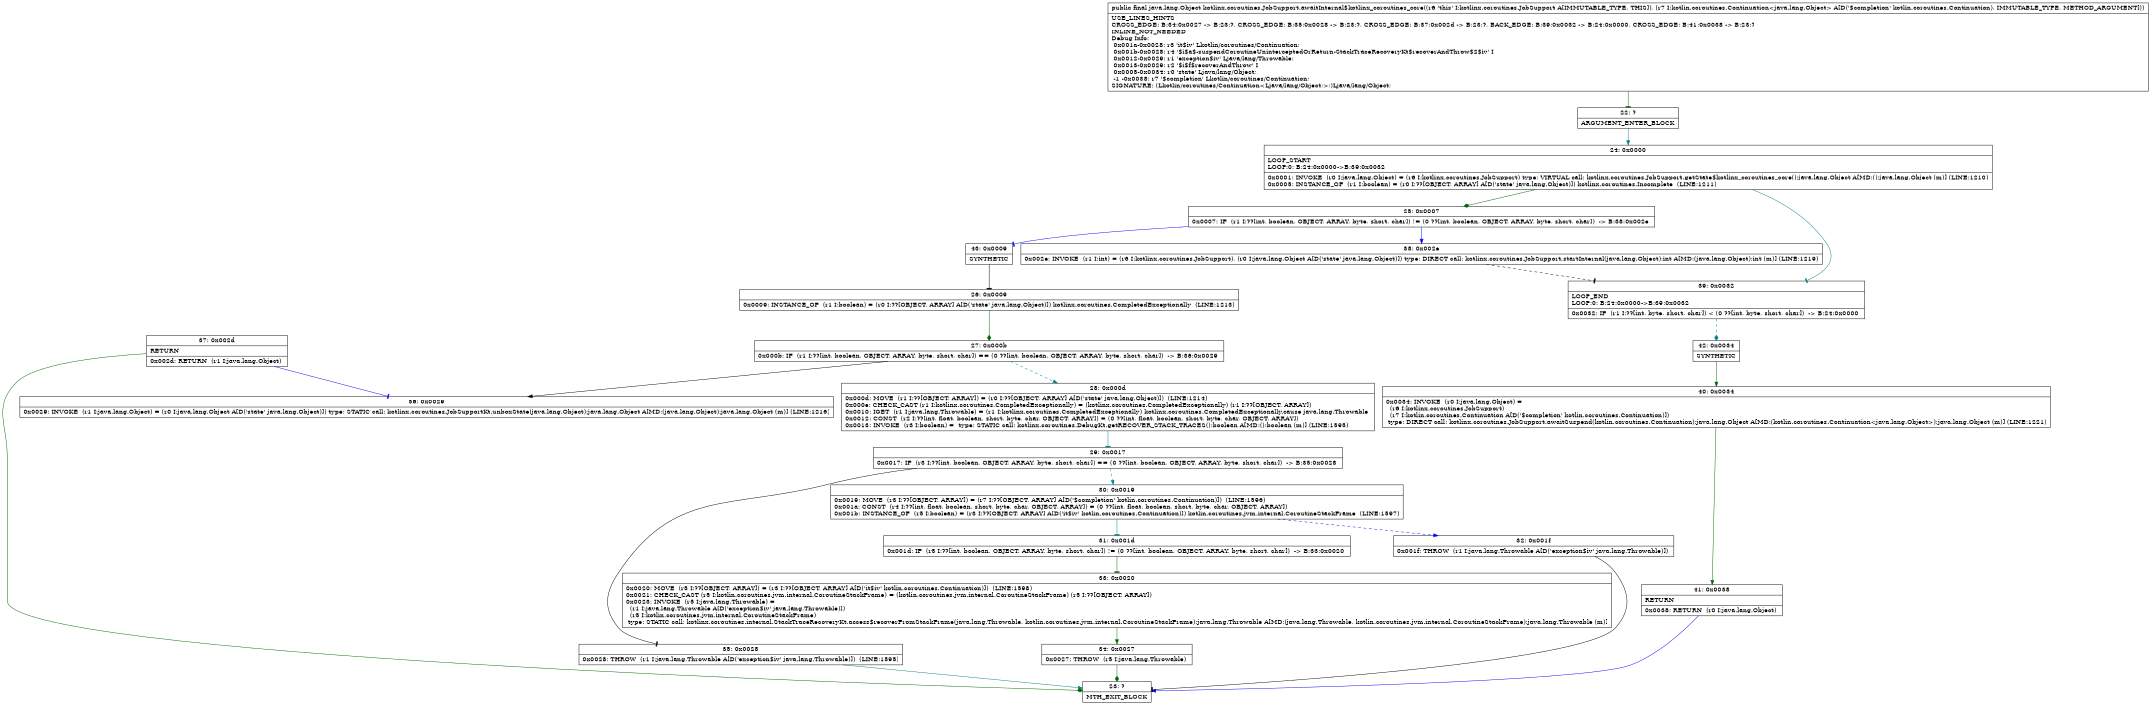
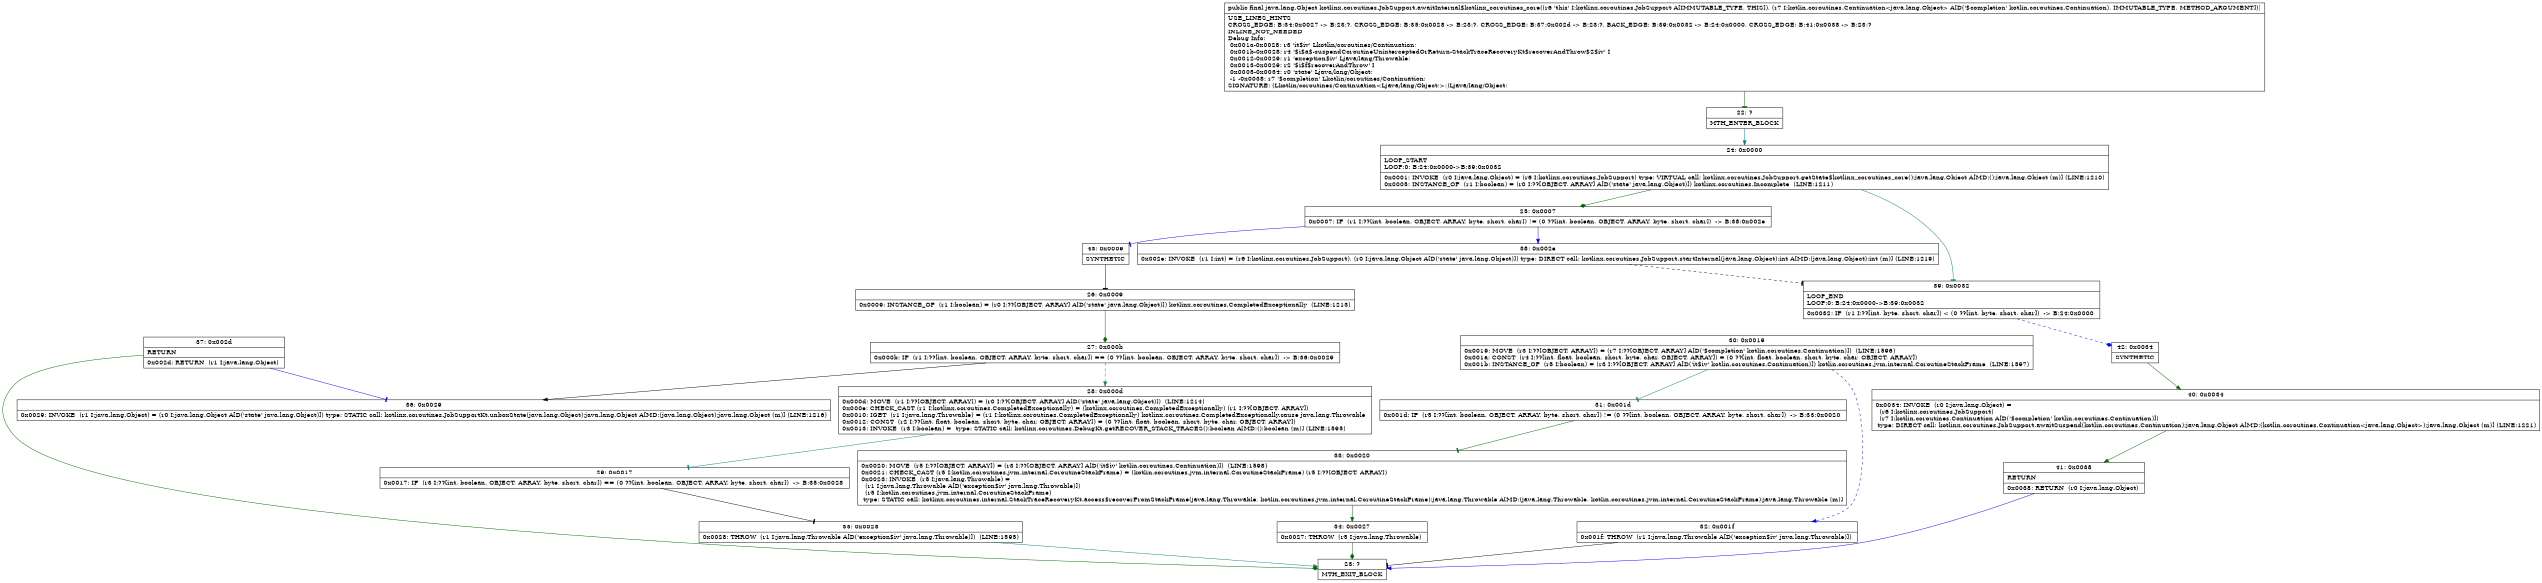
(1628, 123) -> (1745, 123)
(1716, 327) -> (2062, 331)
(1111, 474) -> none
